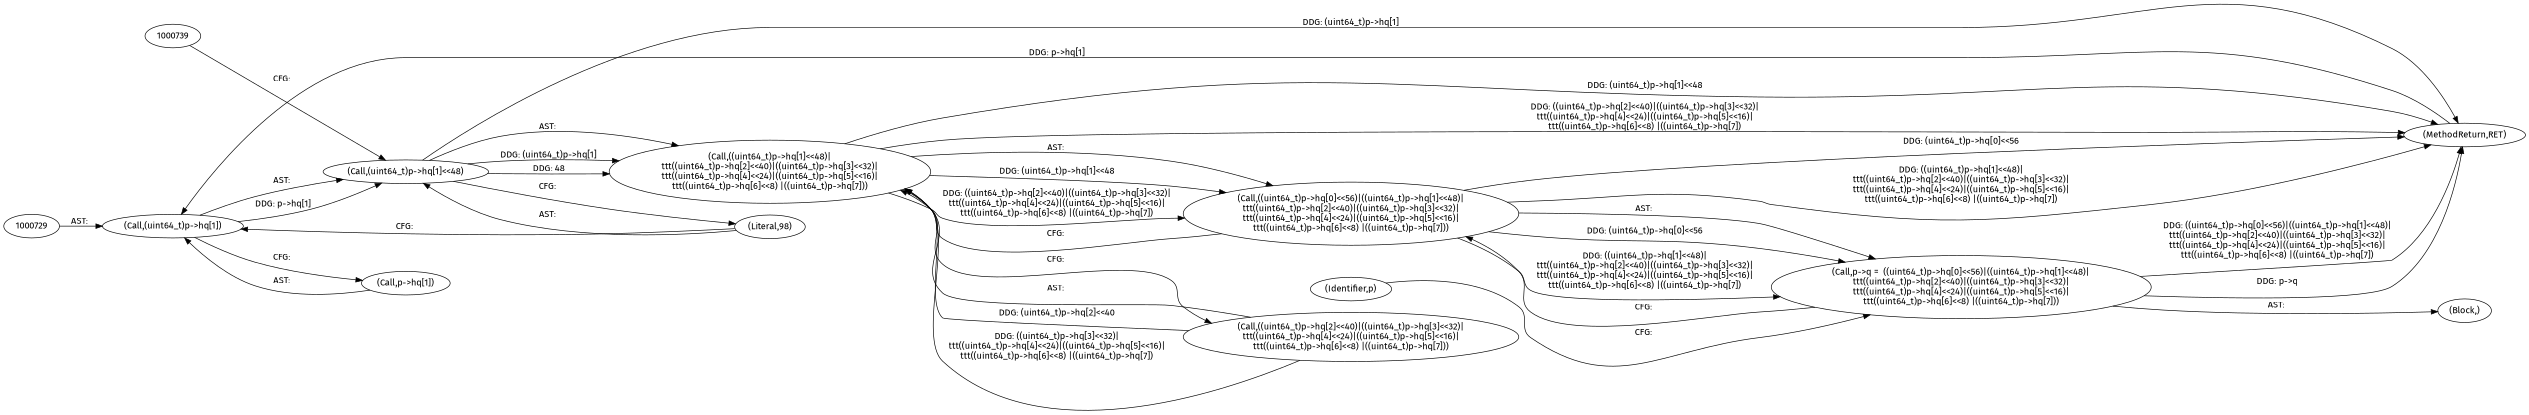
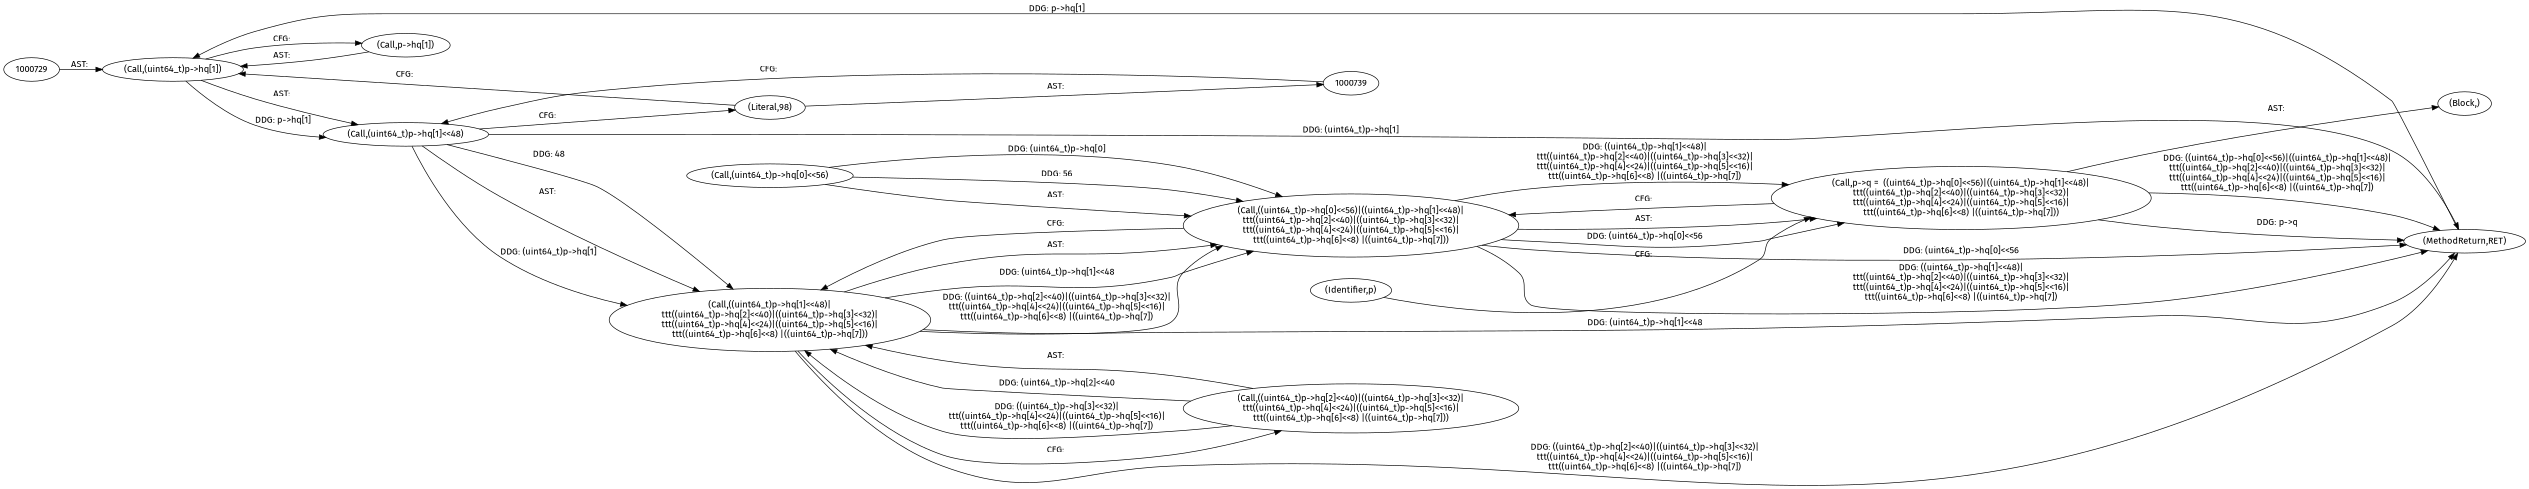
none -> (770, 176)
(555, 229) -> (1061, 96)
